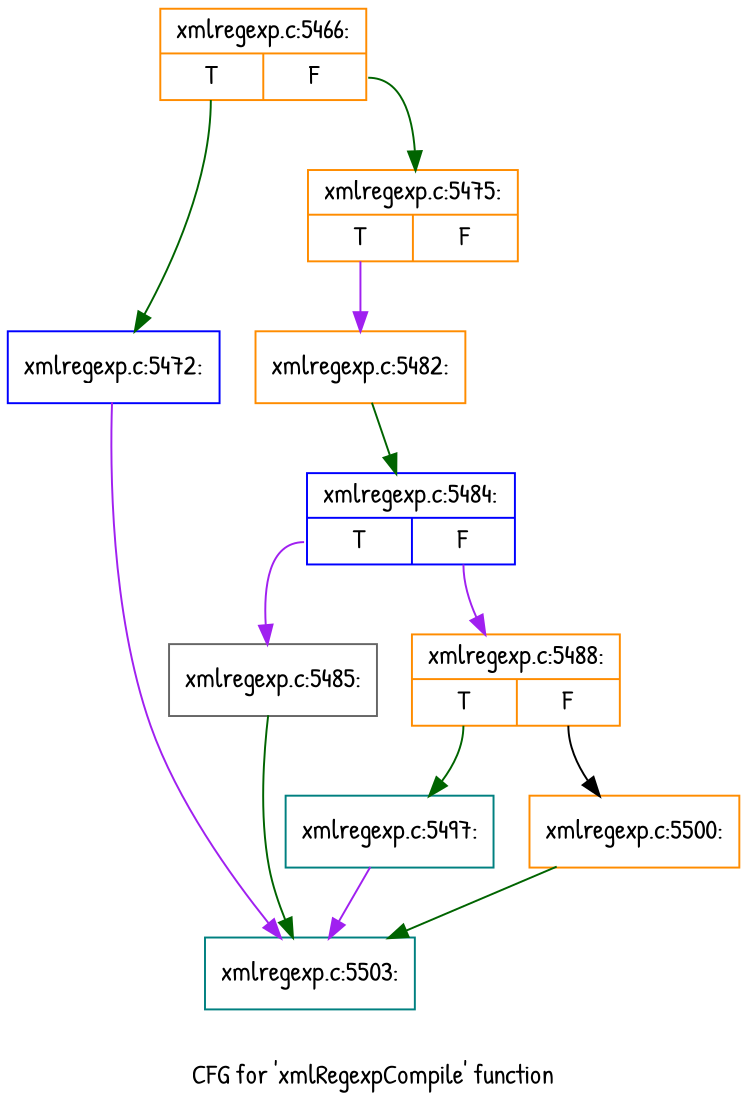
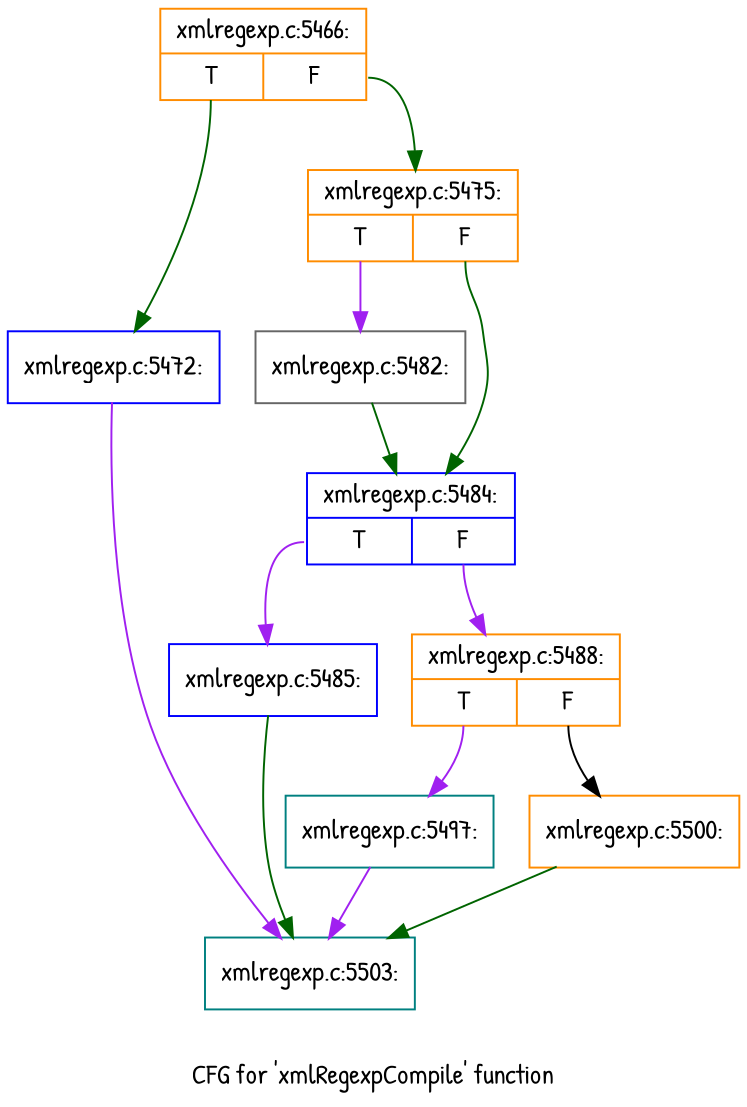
none -> (487, 361)
(360, 367) -> (360, 367)
(273, 680) -> (273, 680)
(457, 755) -> (457, 755)
